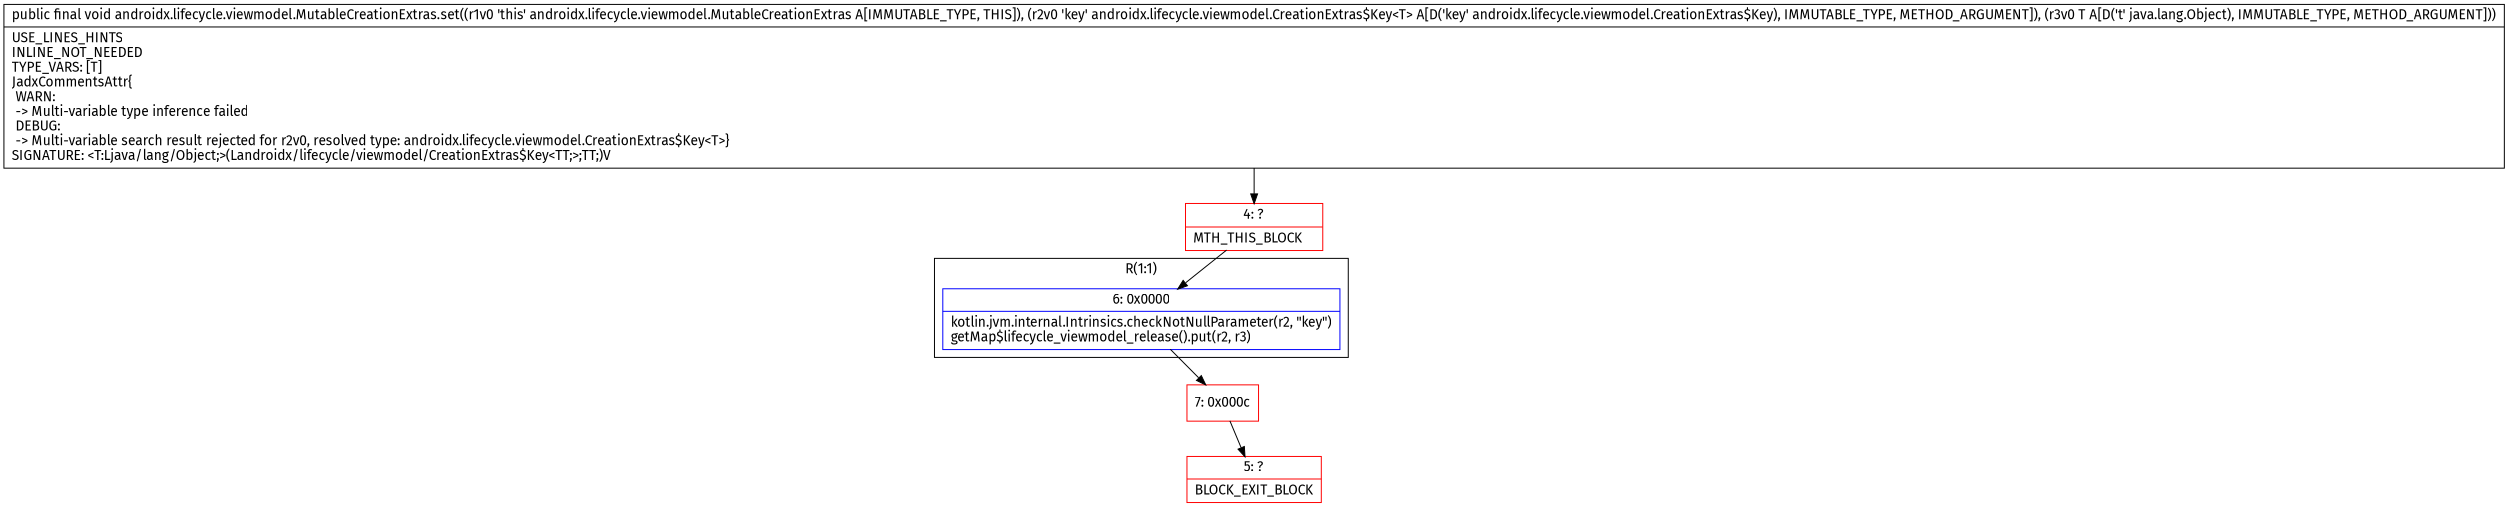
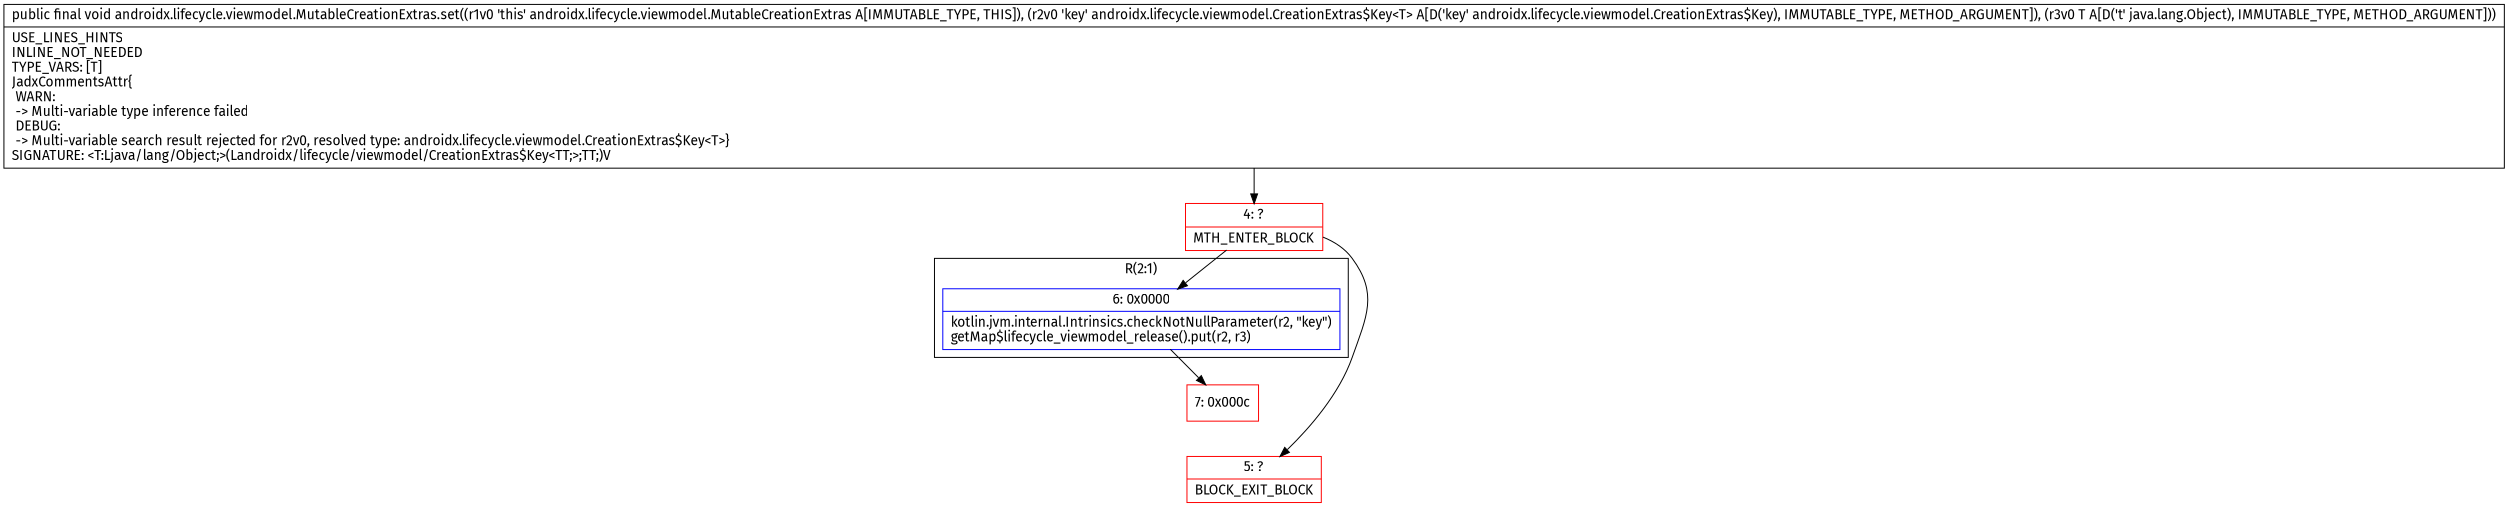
(1248, 238) -> (1254, 238)
(1141, 270) -> (1141, 270)
(1236, 434) -> (1357, 344)
